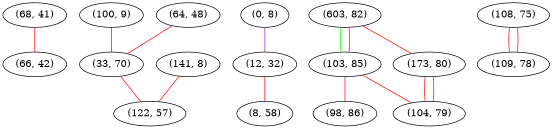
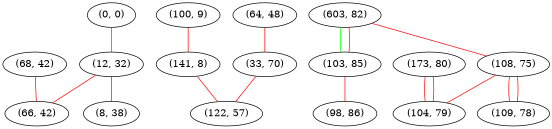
(35, 15) -> (35, 64)
(265, 15) -> (111, 15)
(111, 40) -> (188, 40)
(387, 40) -> (429, 40)
none -> (74, 89)
(387, 89) -> (471, 89)
(265, 114) -> (111, 114)
